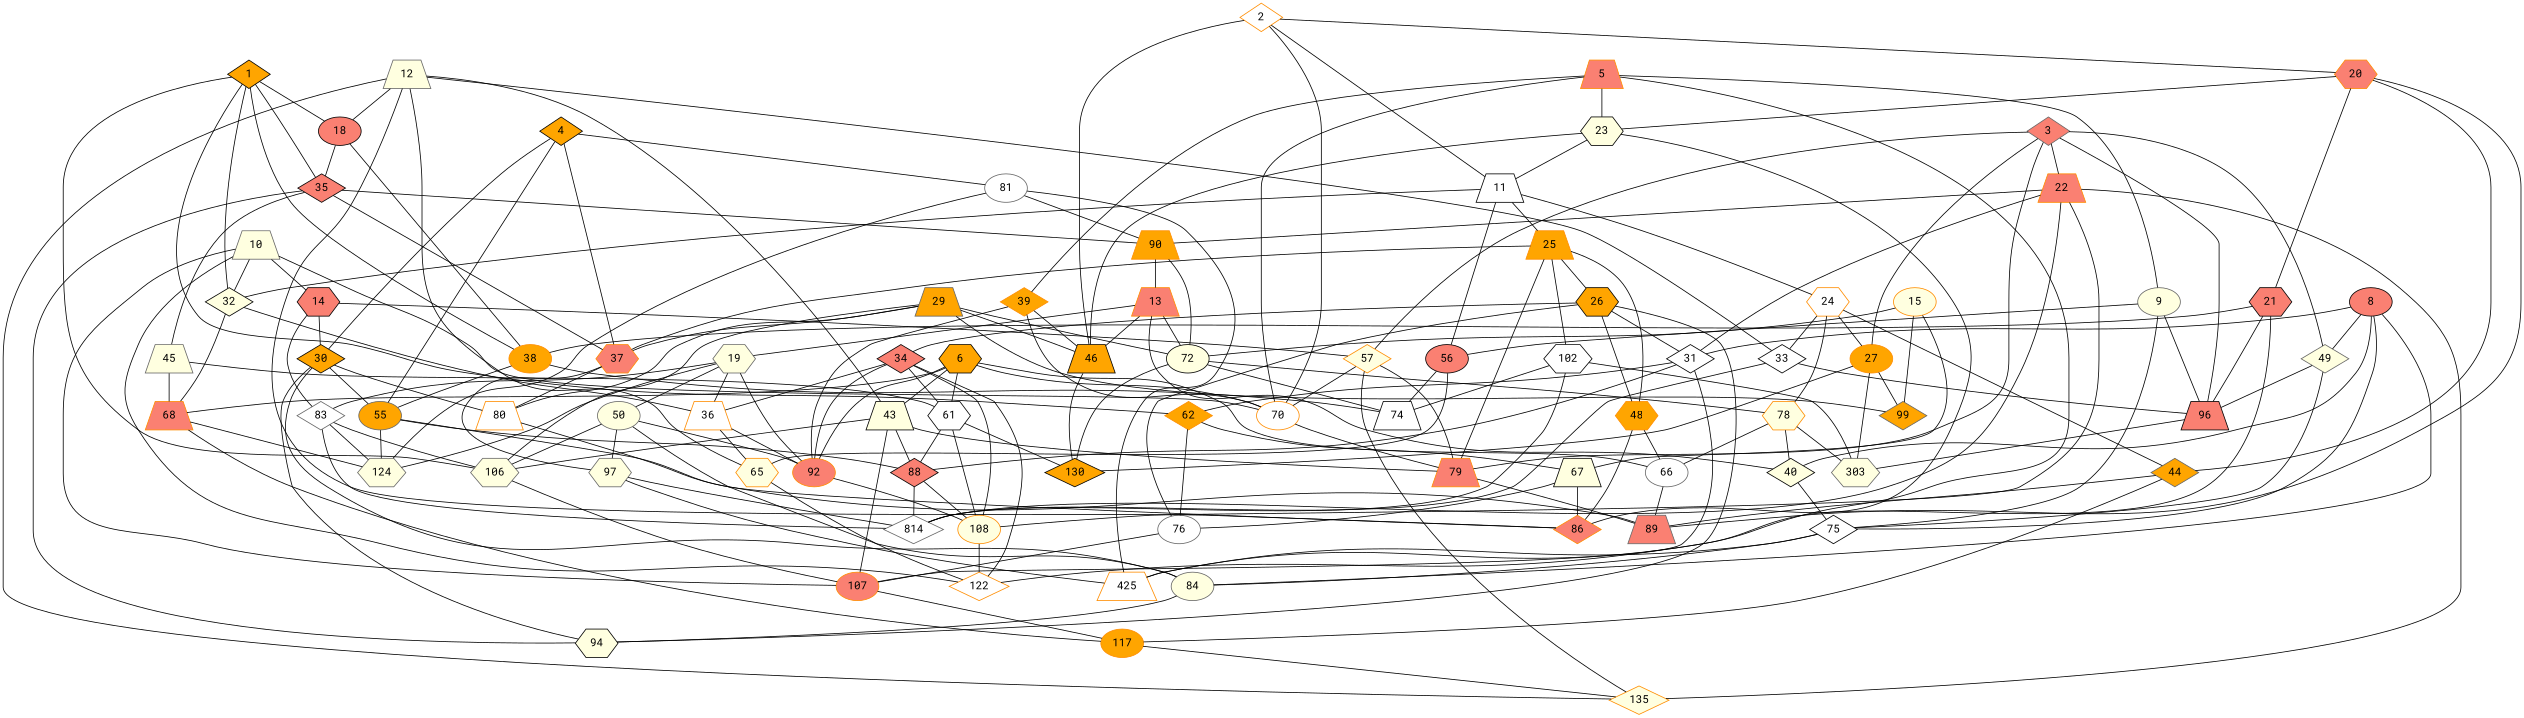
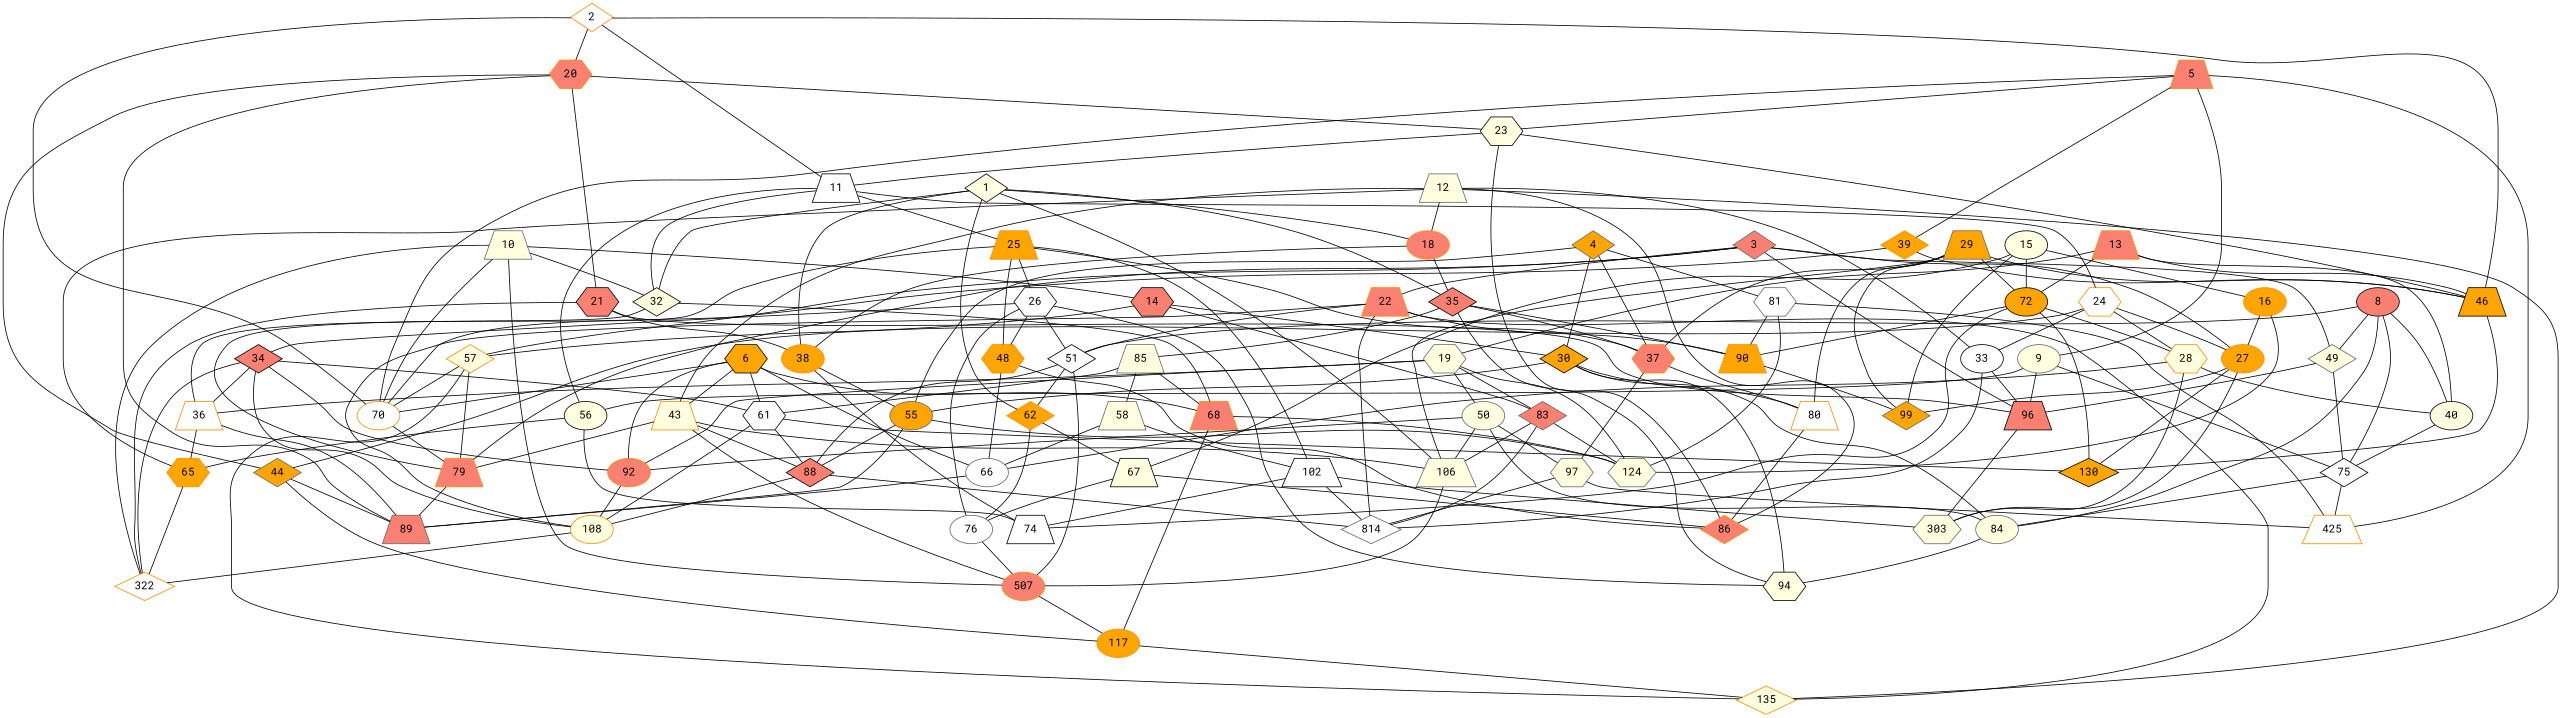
(249, 74) -> (986, 188)
(340, 131) -> (1428, 245)
(561, 131) -> (1593, 245)
(1006, 188) -> (1775, 302)
(1155, 274) -> (1842, 391)
(1597, 302) -> (1035, 302)
(1915, 302) -> (2026, 245)
none -> (2265, 302)
(867, 347) -> none
(169, 359) -> (1140, 359)
(1188, 359) -> (2026, 302)
(1447, 359) -> (586, 416)
(1568, 359) -> (1312, 473)
(1690, 359) -> (1072, 359)
(1782, 359) -> (1982, 359)
(321, 416) -> (1543, 416)
(890, 416) -> (675, 416)
none -> (1122, 416)
(1784, 416) -> (2186, 359)
(761, 444) -> (300, 444)
(495, 473) -> (1446, 473)
(757, 473) -> (188, 473)
(1791, 473) -> (2451, 416)
(857, 586) -> (1023, 586)
(979, 586) -> (145, 586)
